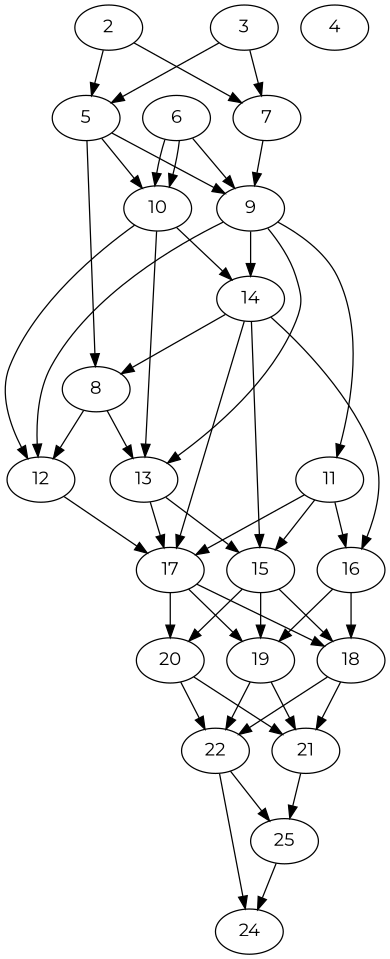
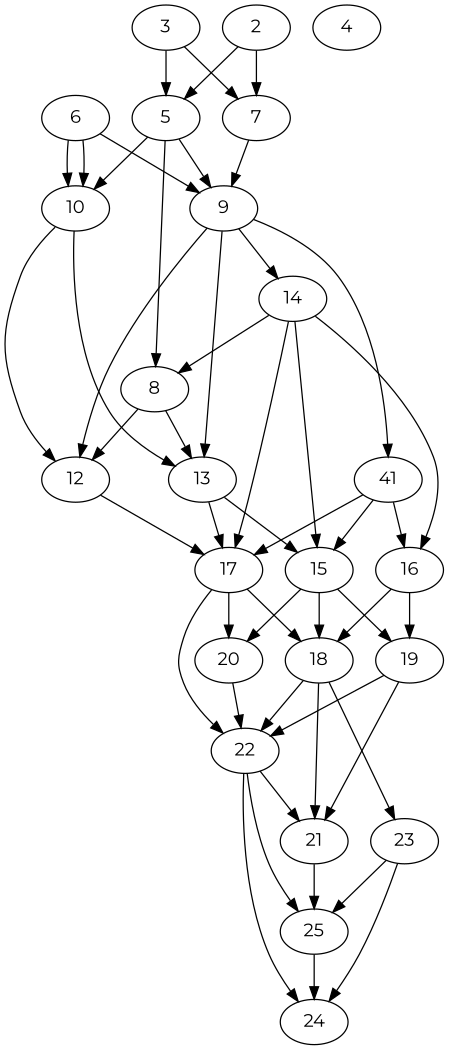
(200, 249) -> none
(330, 480) -> (388, 480)
(210, 610) -> (179, 658)
(231, 701) -> (276, 791)
none -> (405, 841)
